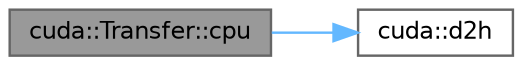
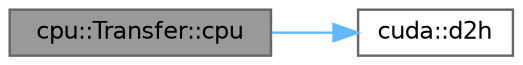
(140, 33) -> (140, 33)
